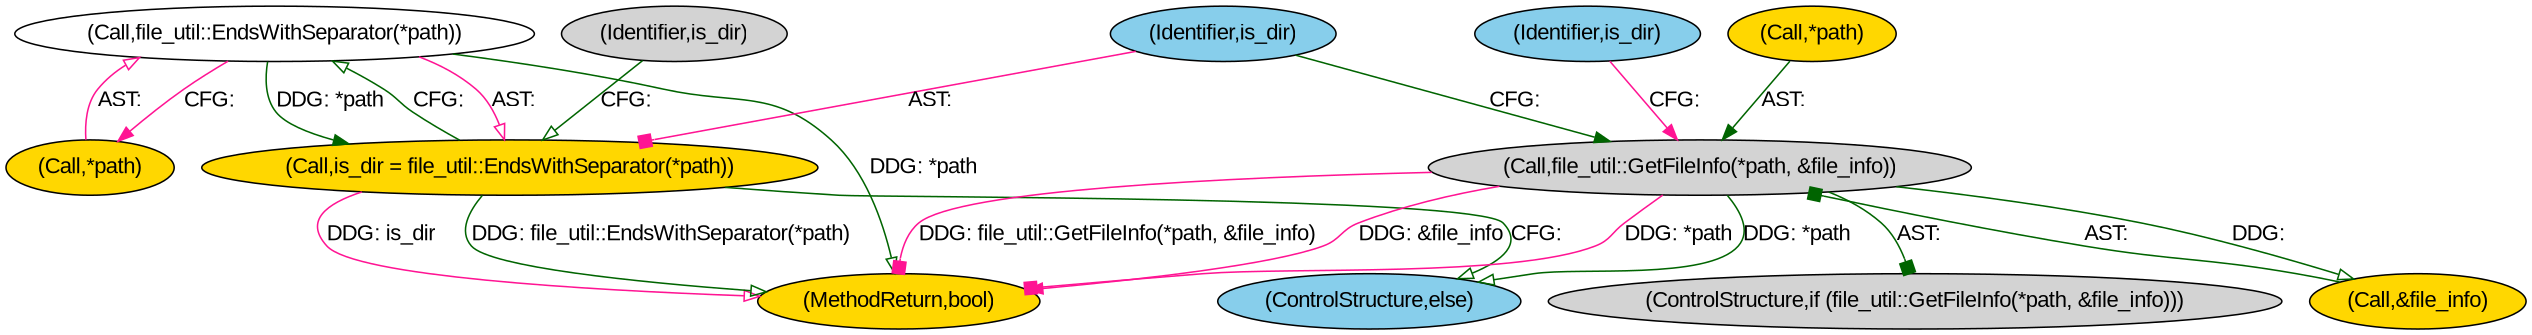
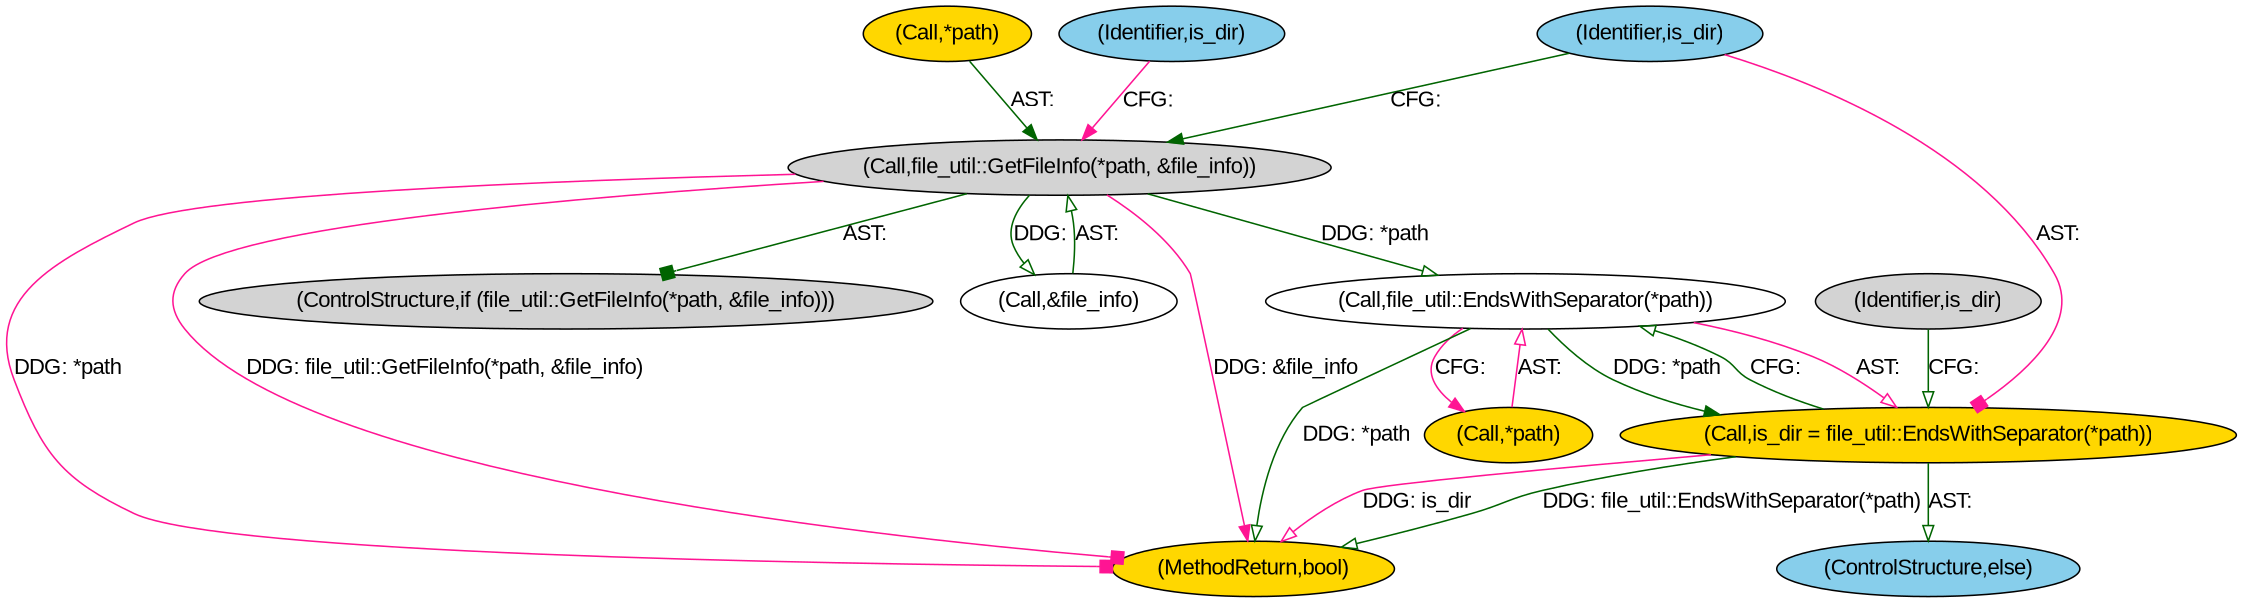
(1539, 234) -> (1954, 502)
(2081, 245) -> (1075, 242)
(1646, 270) -> (1285, 232)
(2418, 301) -> (1069, 301)
